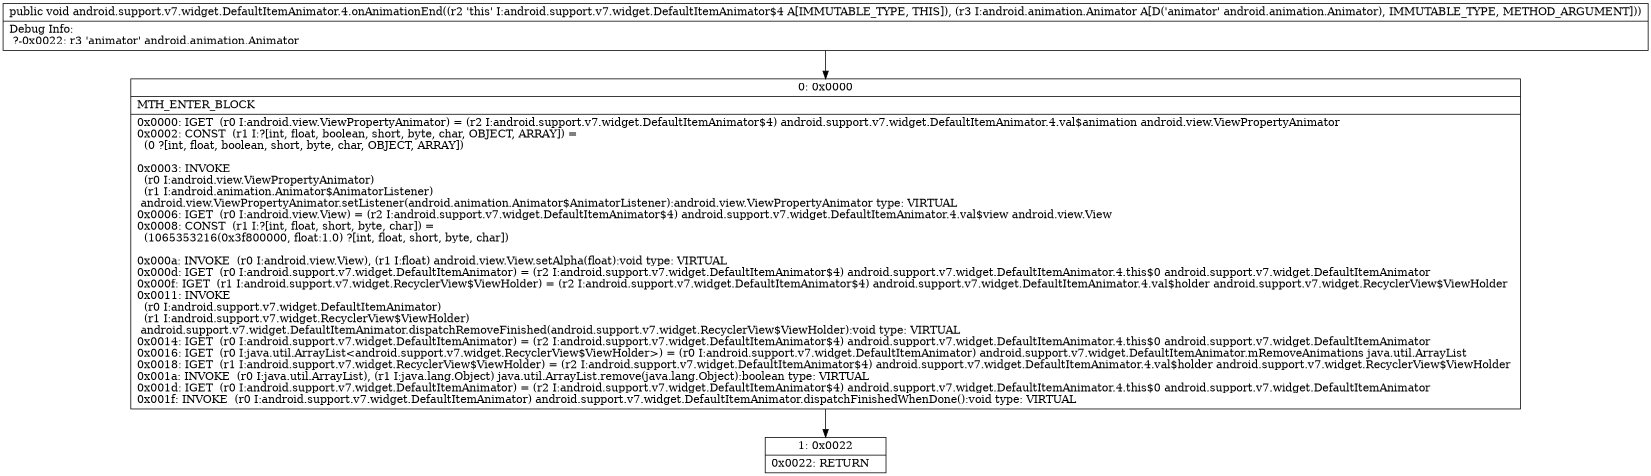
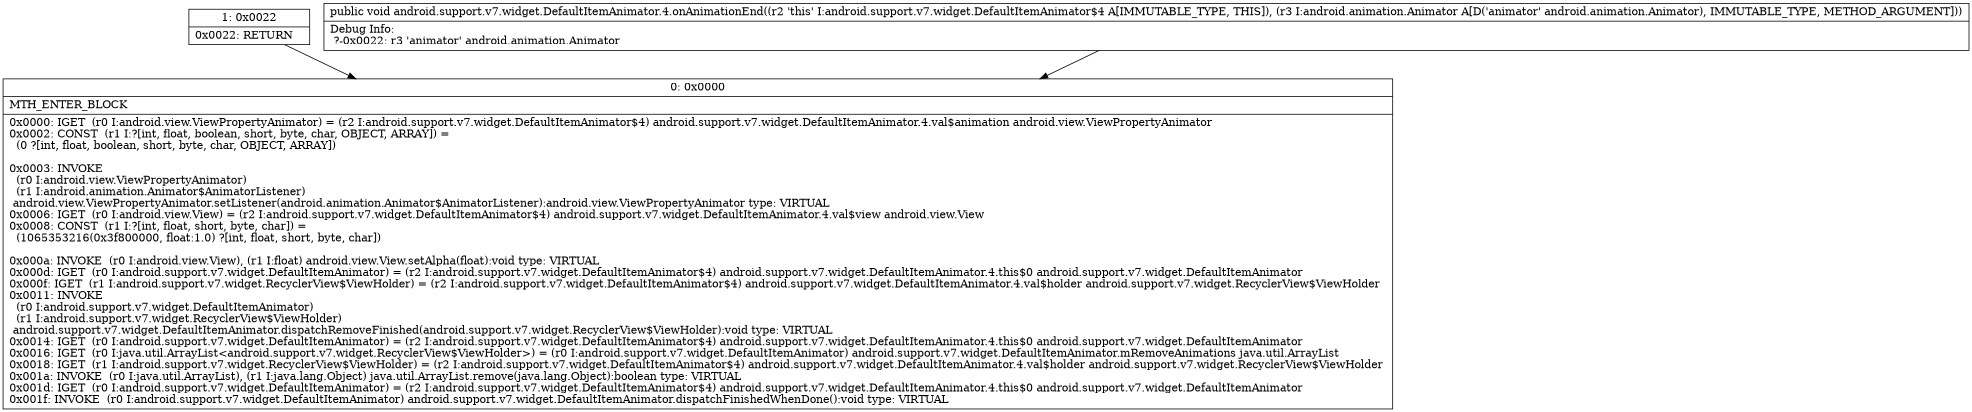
(826, 419) -> (317, 60)
